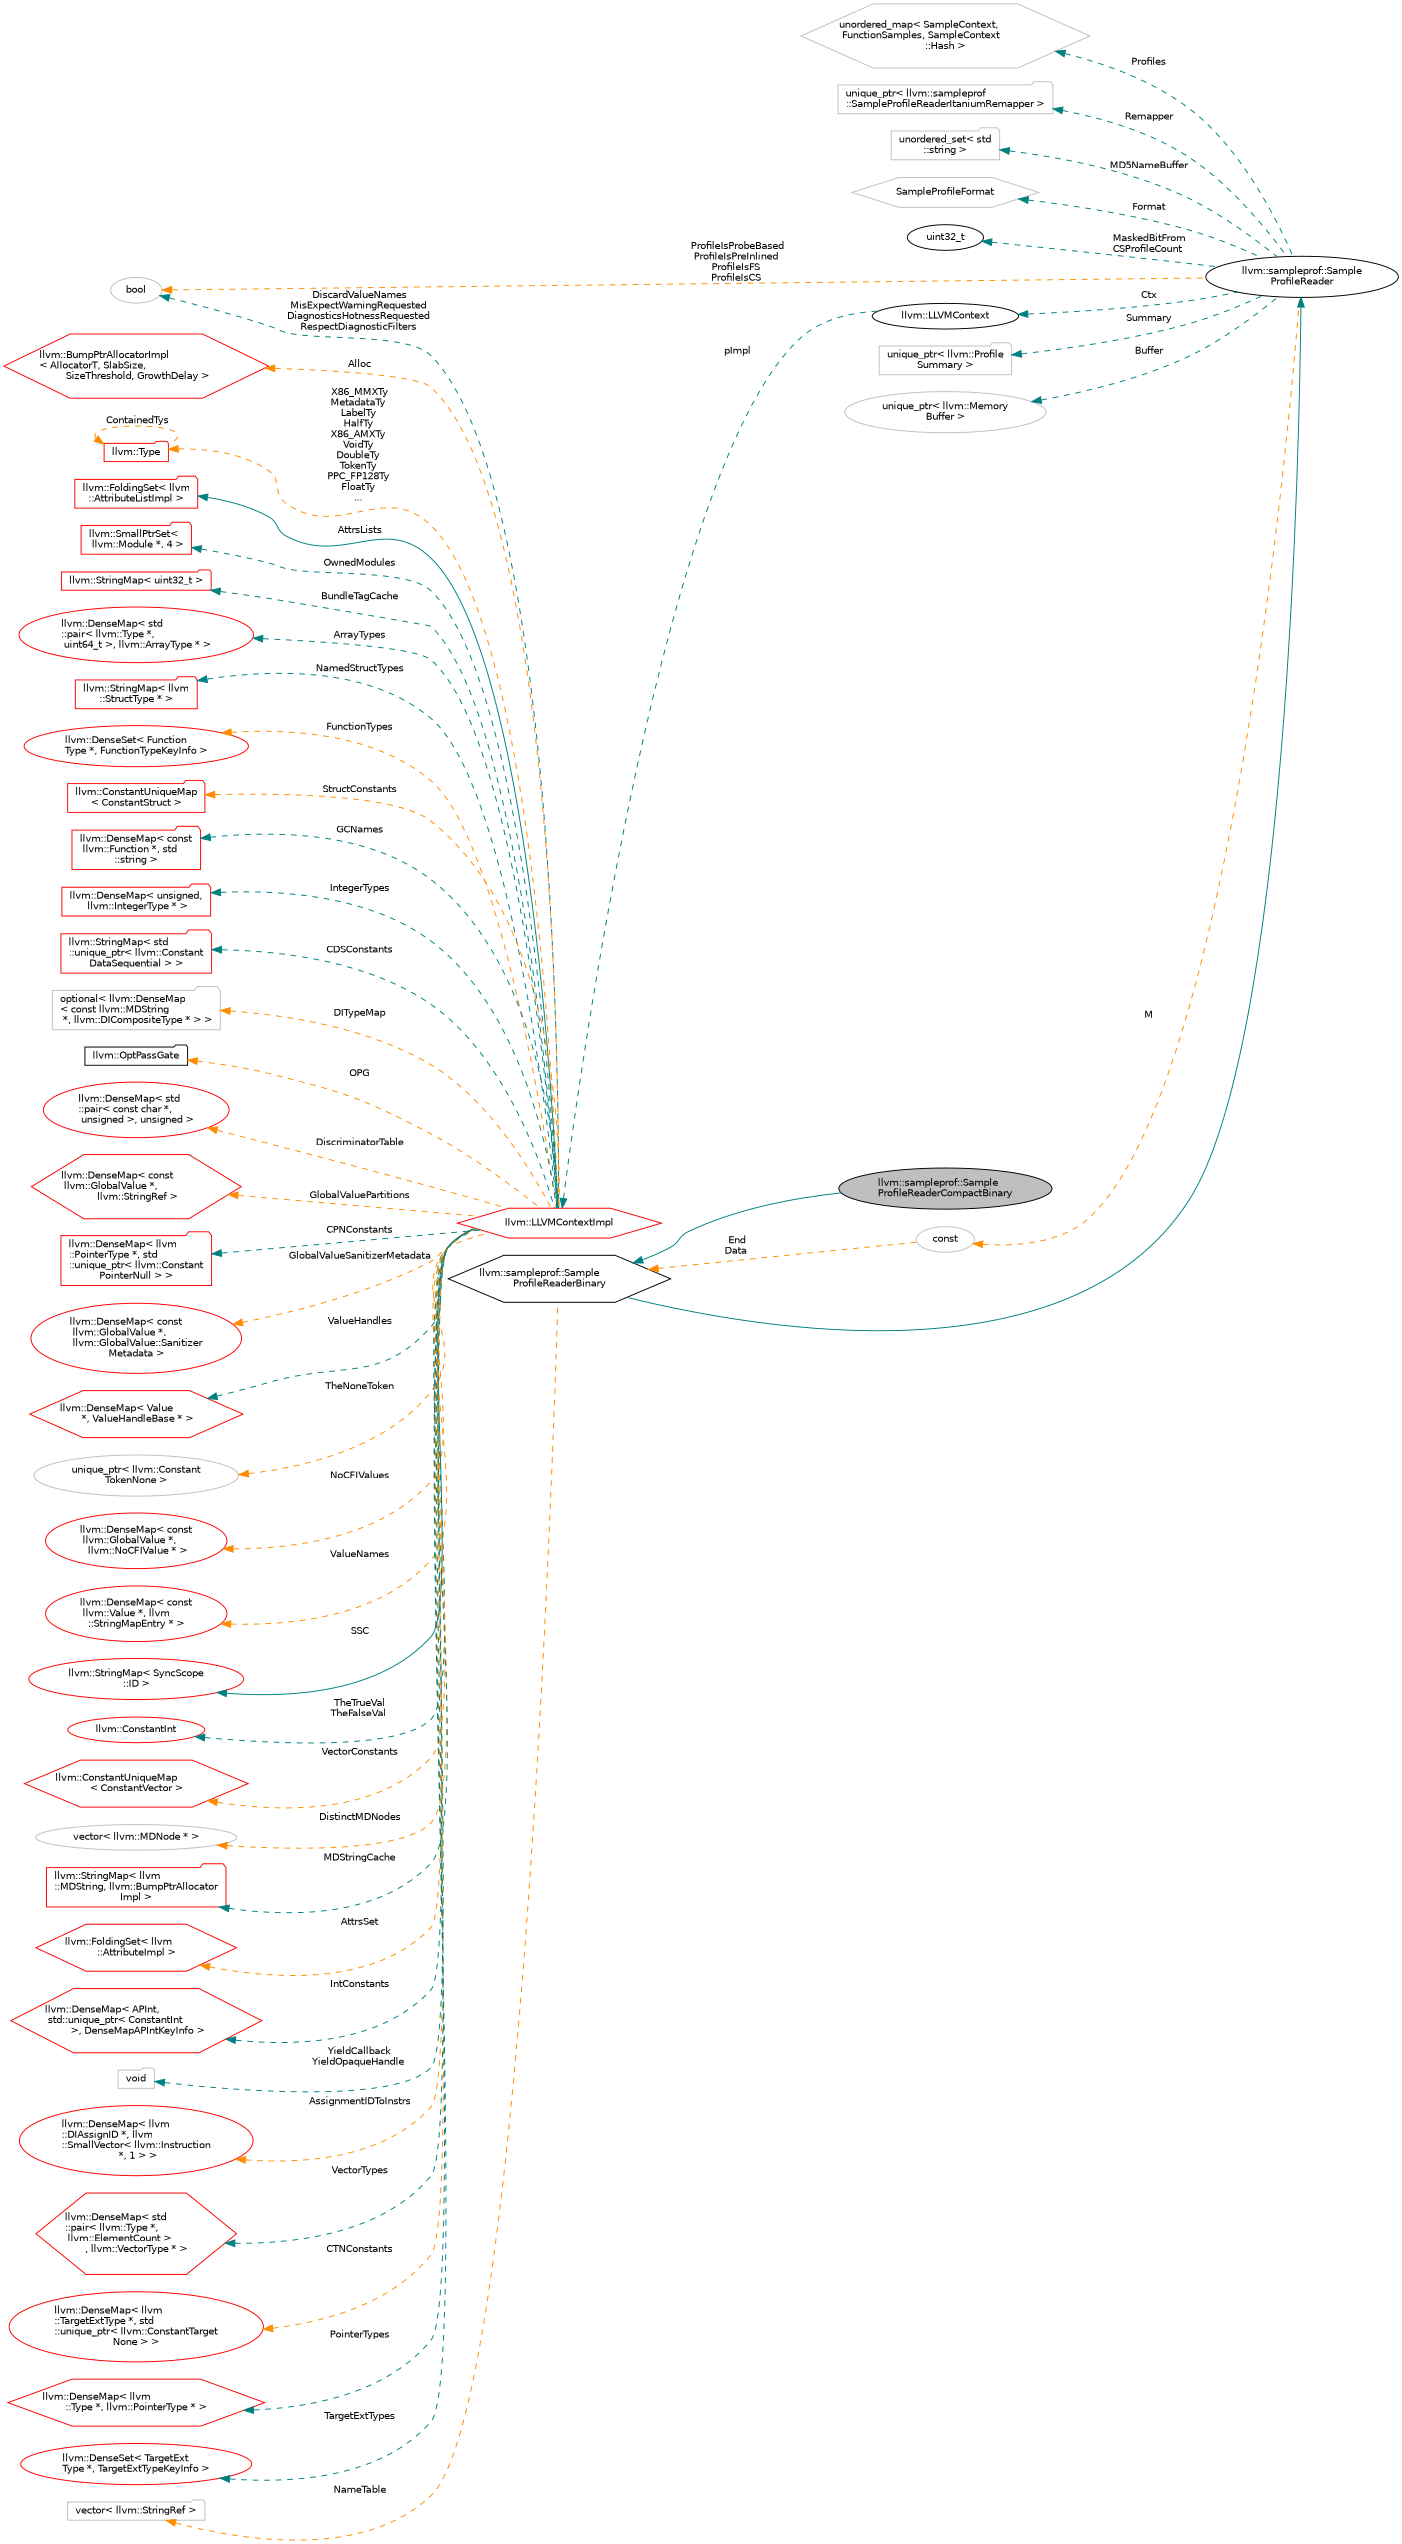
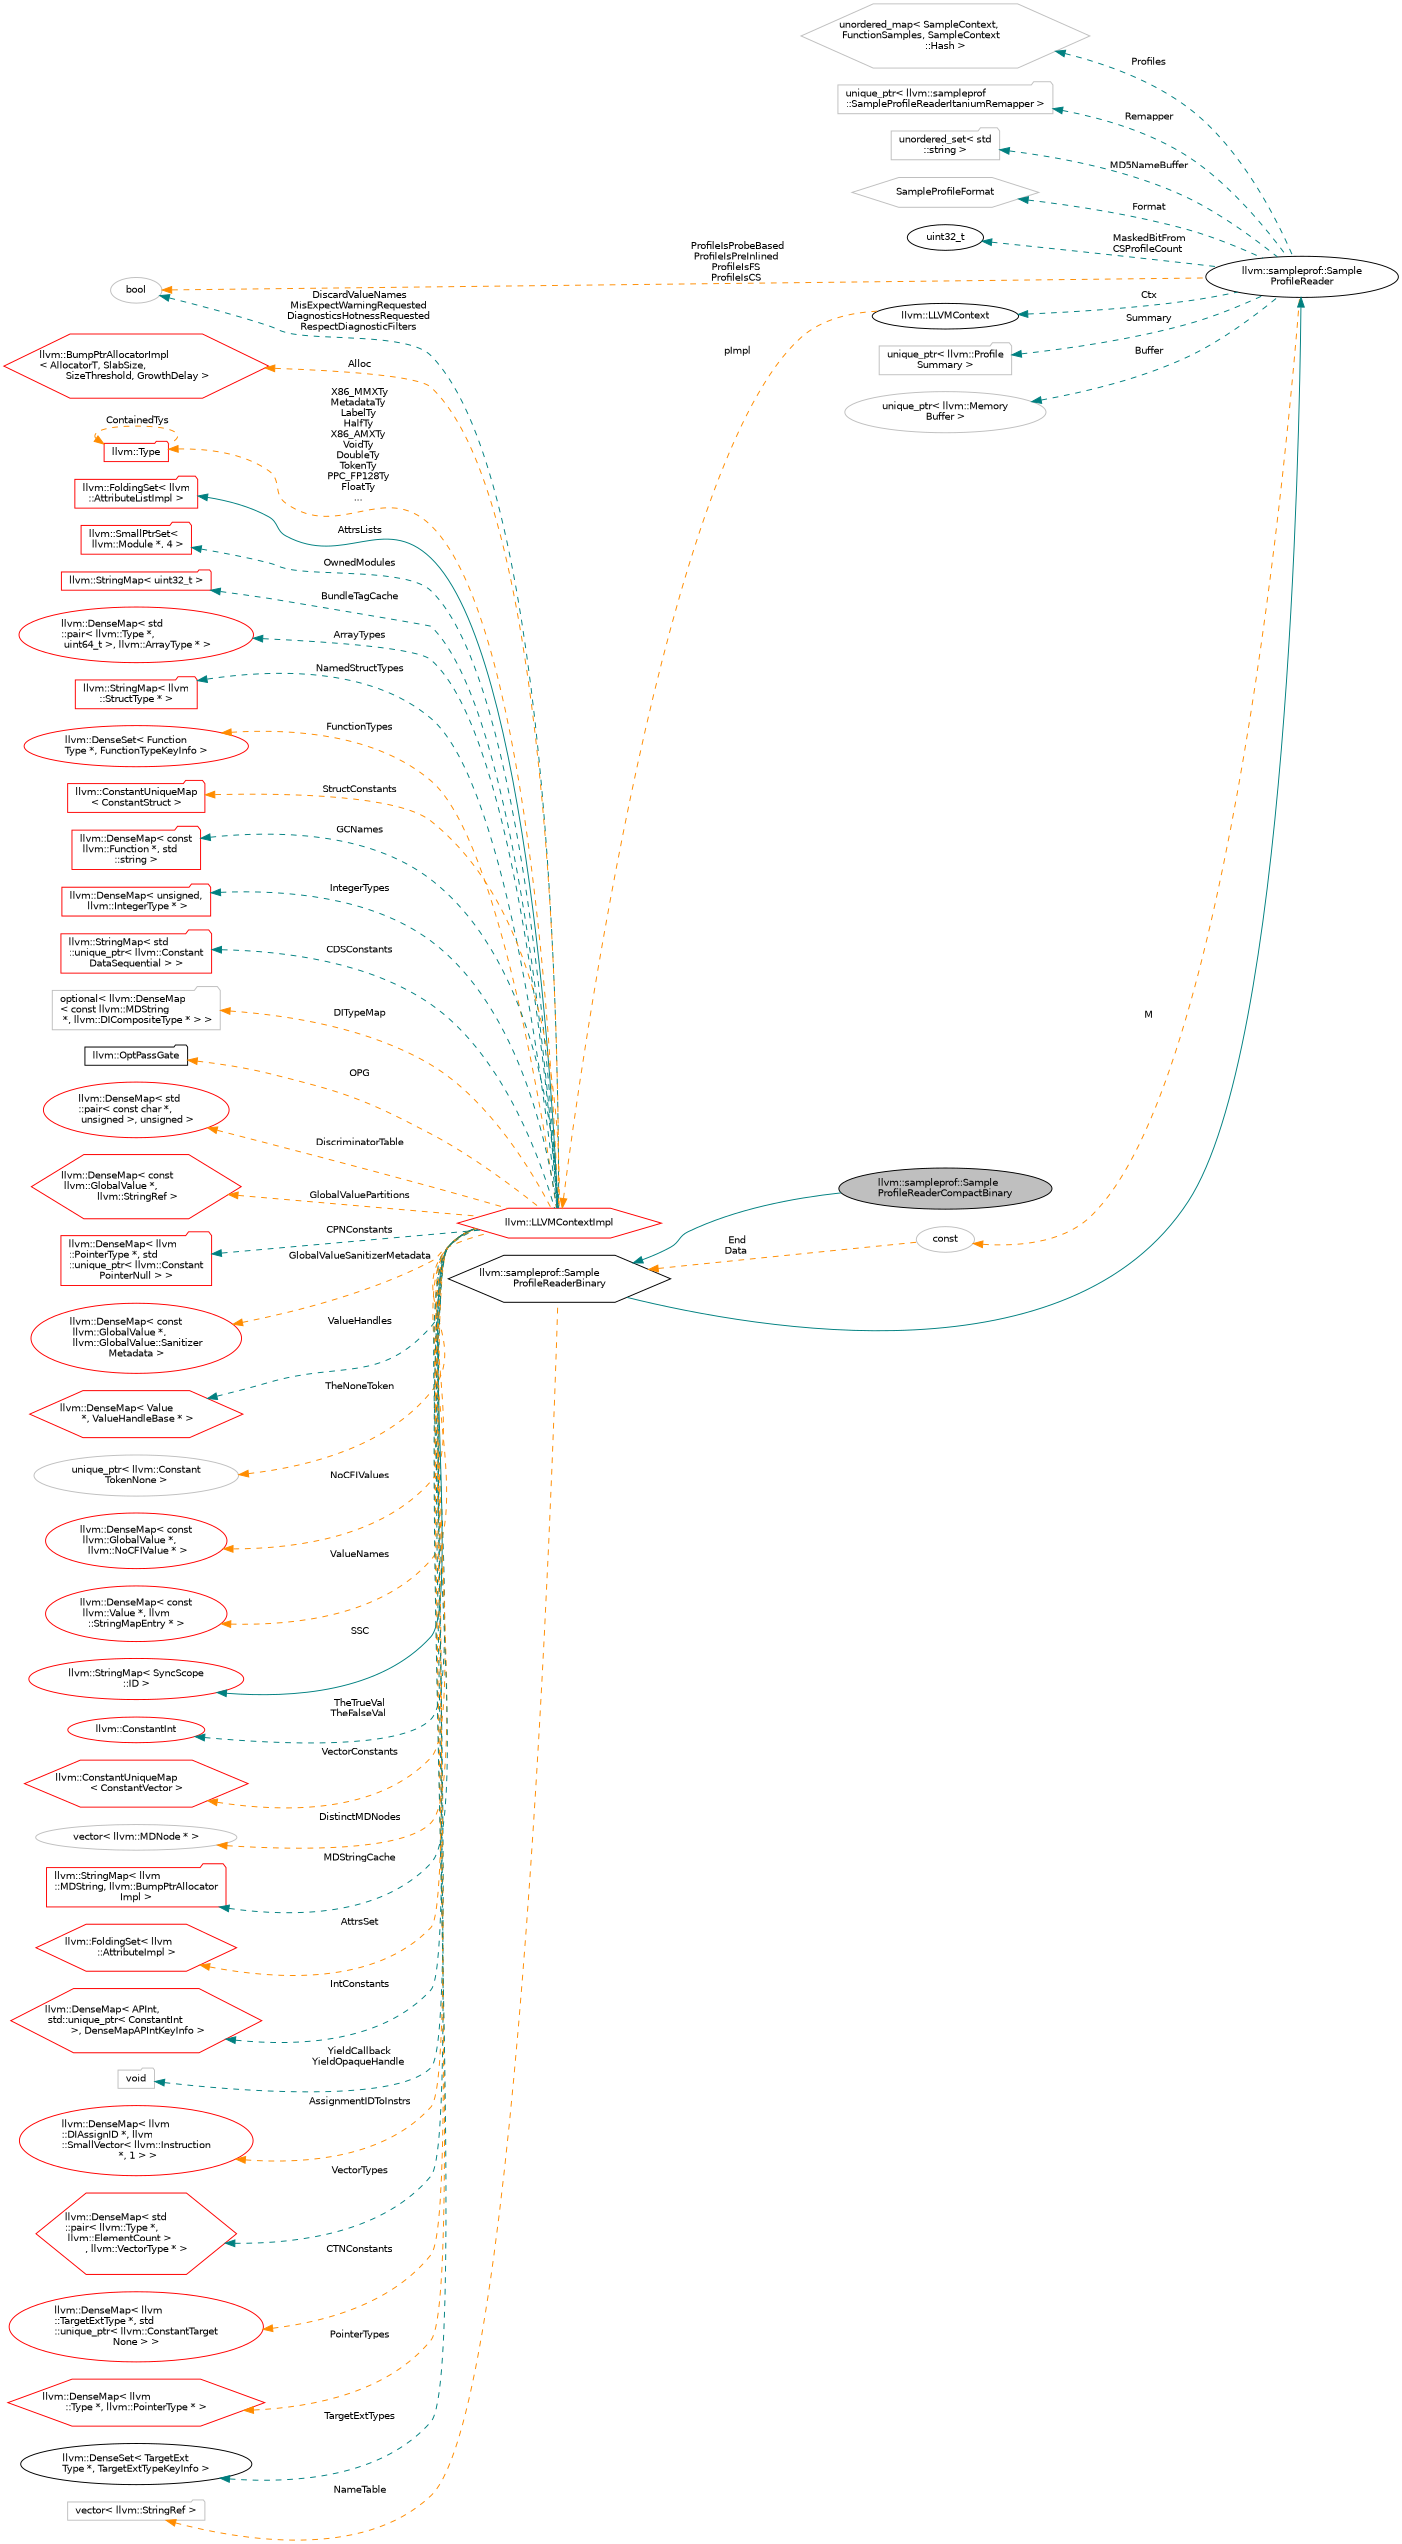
(650, 714) -> (650, 714)
(441, 1875) -> (441, 1875)
(136, 2464) -> (136, 2464)
